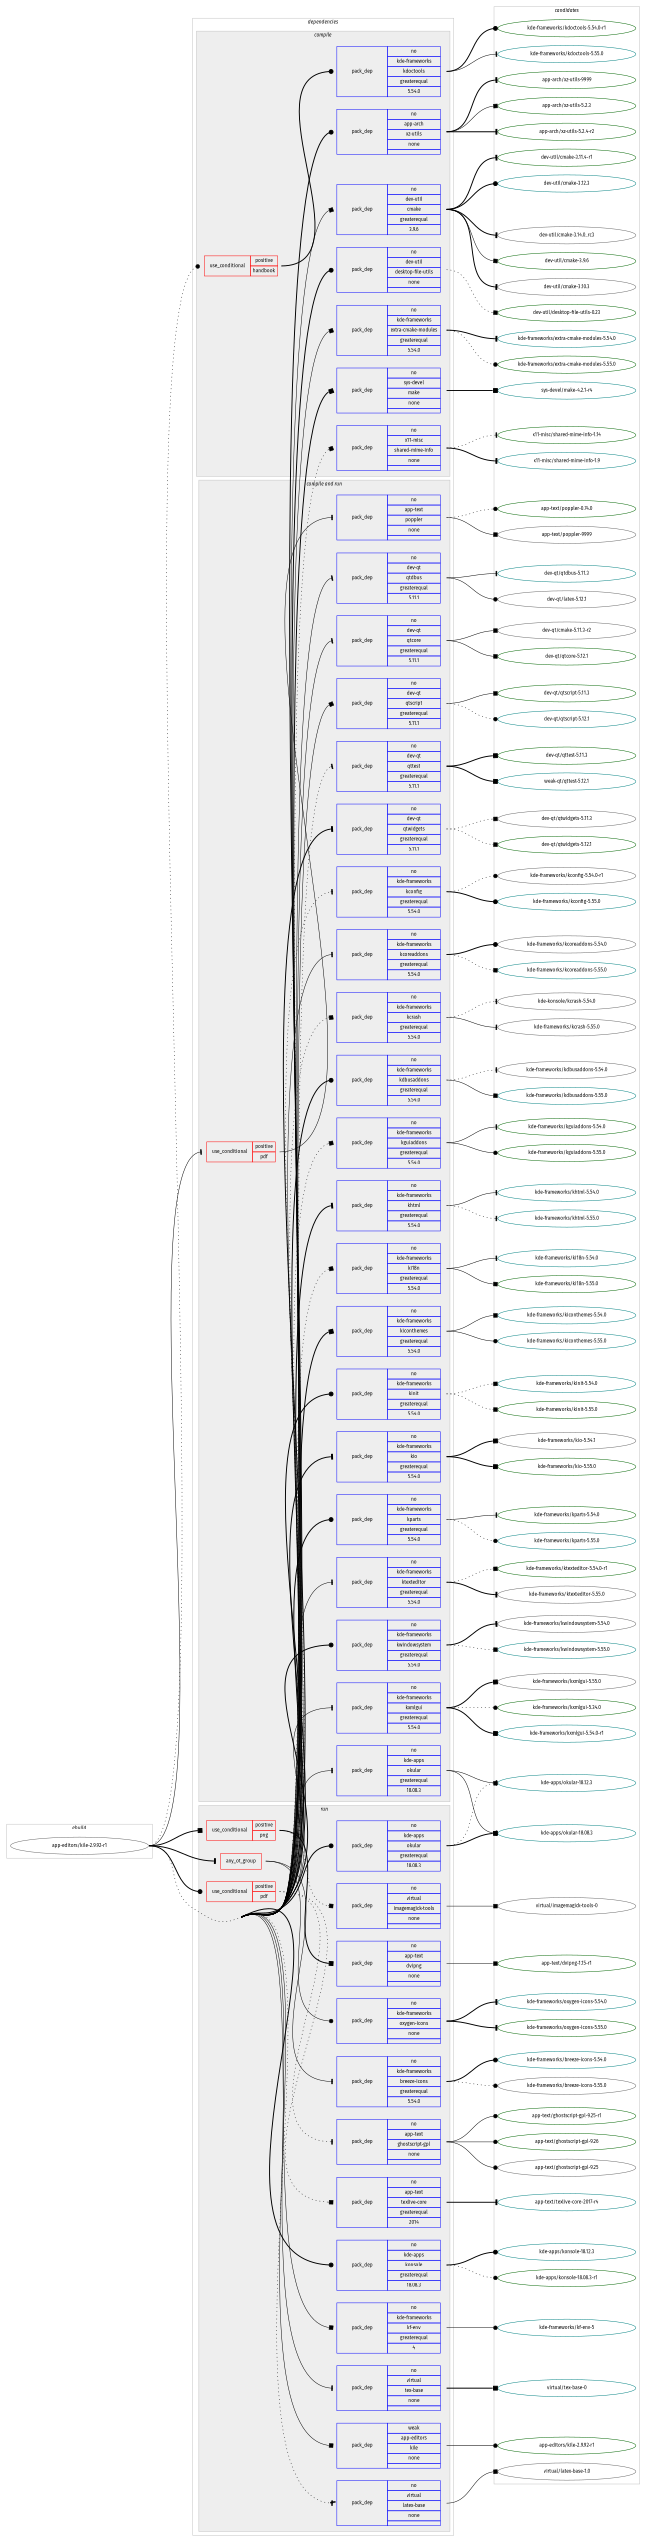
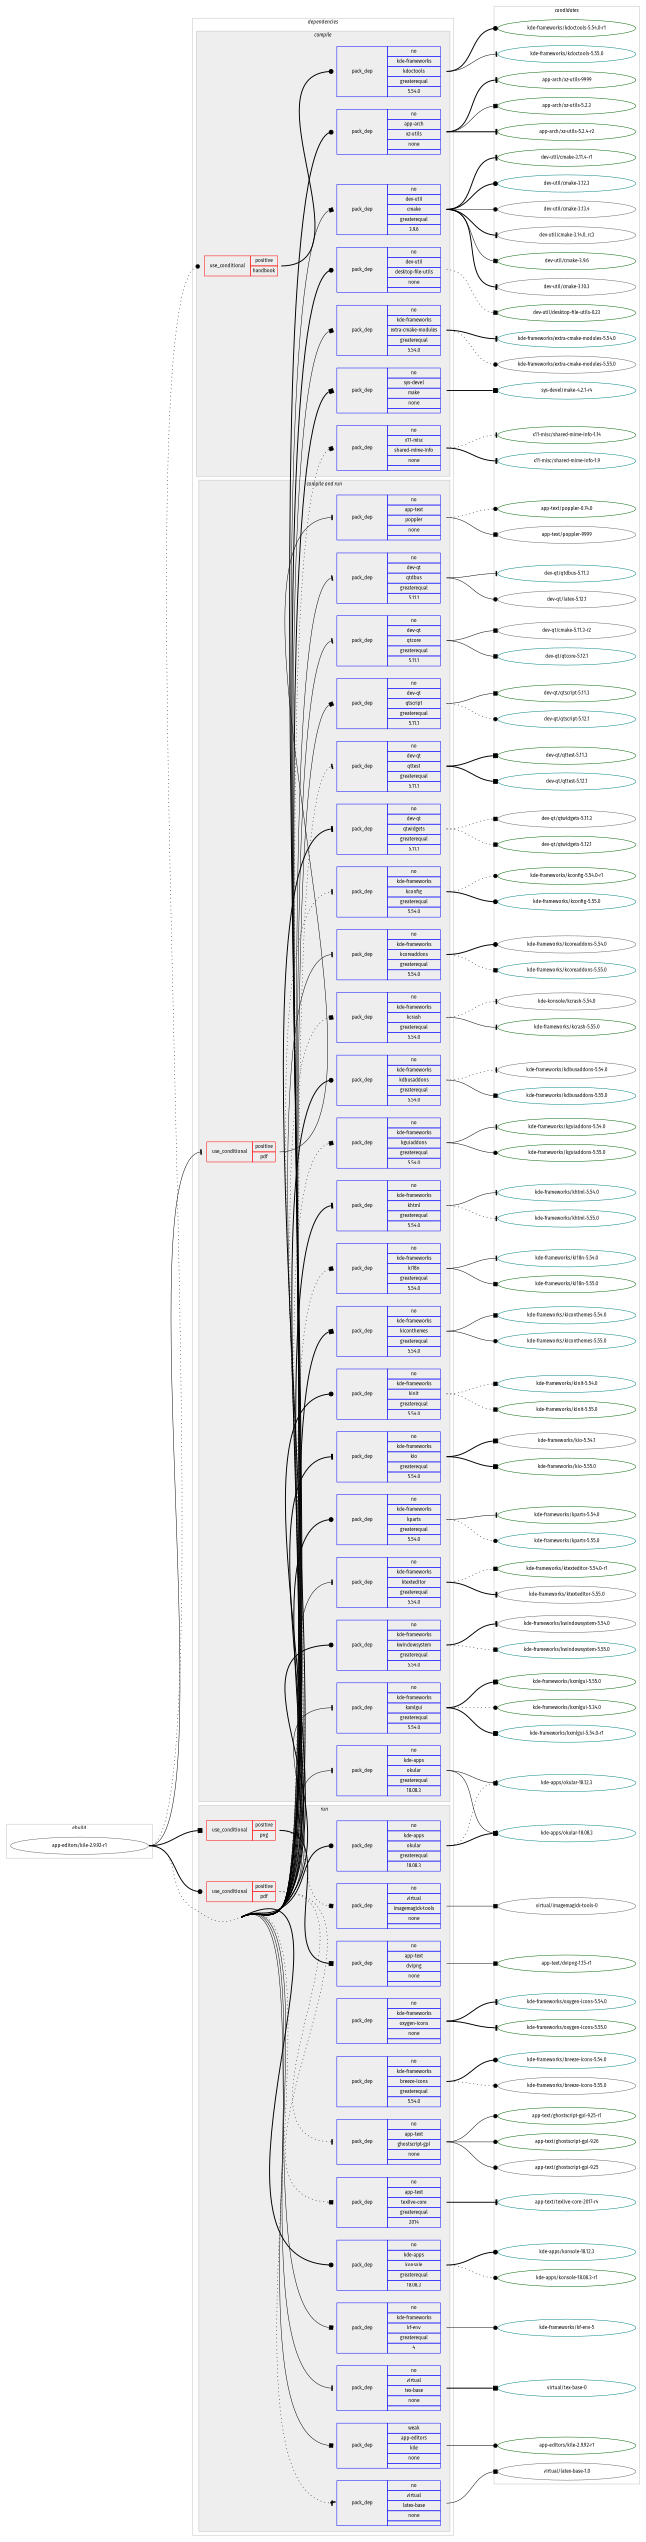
none -> (567, 209)
(567, 365) -> (567, 365)
(567, 656) -> (567, 656)
(567, 782) -> (567, 782)
(567, 876) -> (567, 876)
(567, 1027) -> (567, 1027)
(567, 1682) -> (567, 1682)
(241, 1861) -> none
